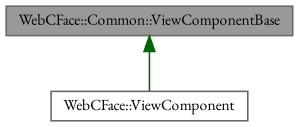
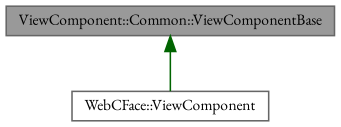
(149, 21) -> (170, 21)
